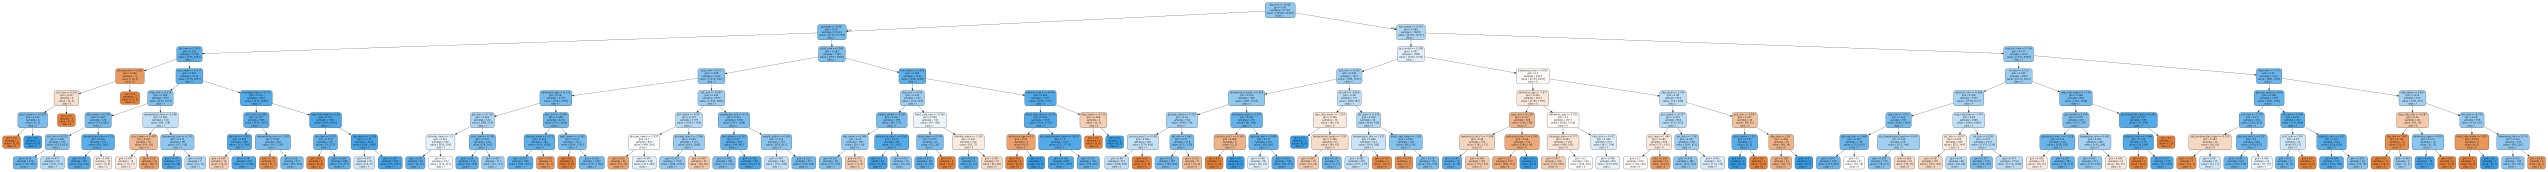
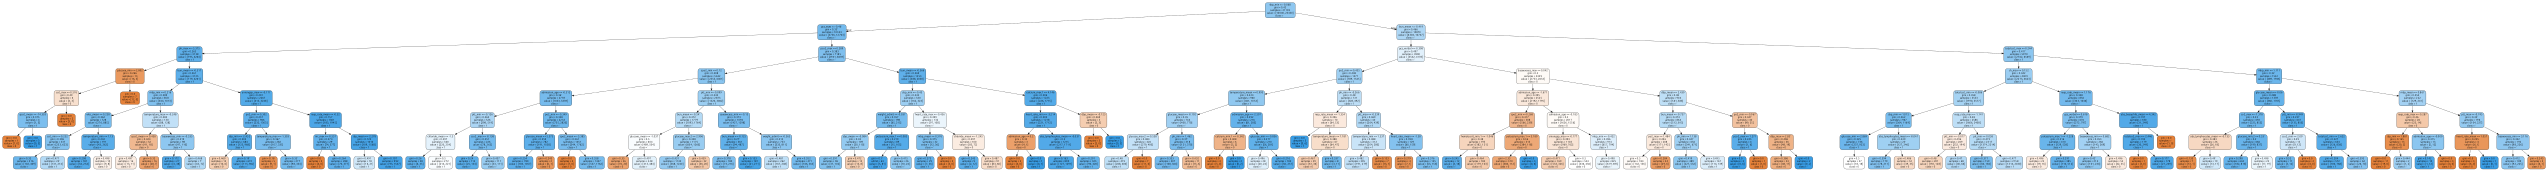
(1828, 163) -> none
